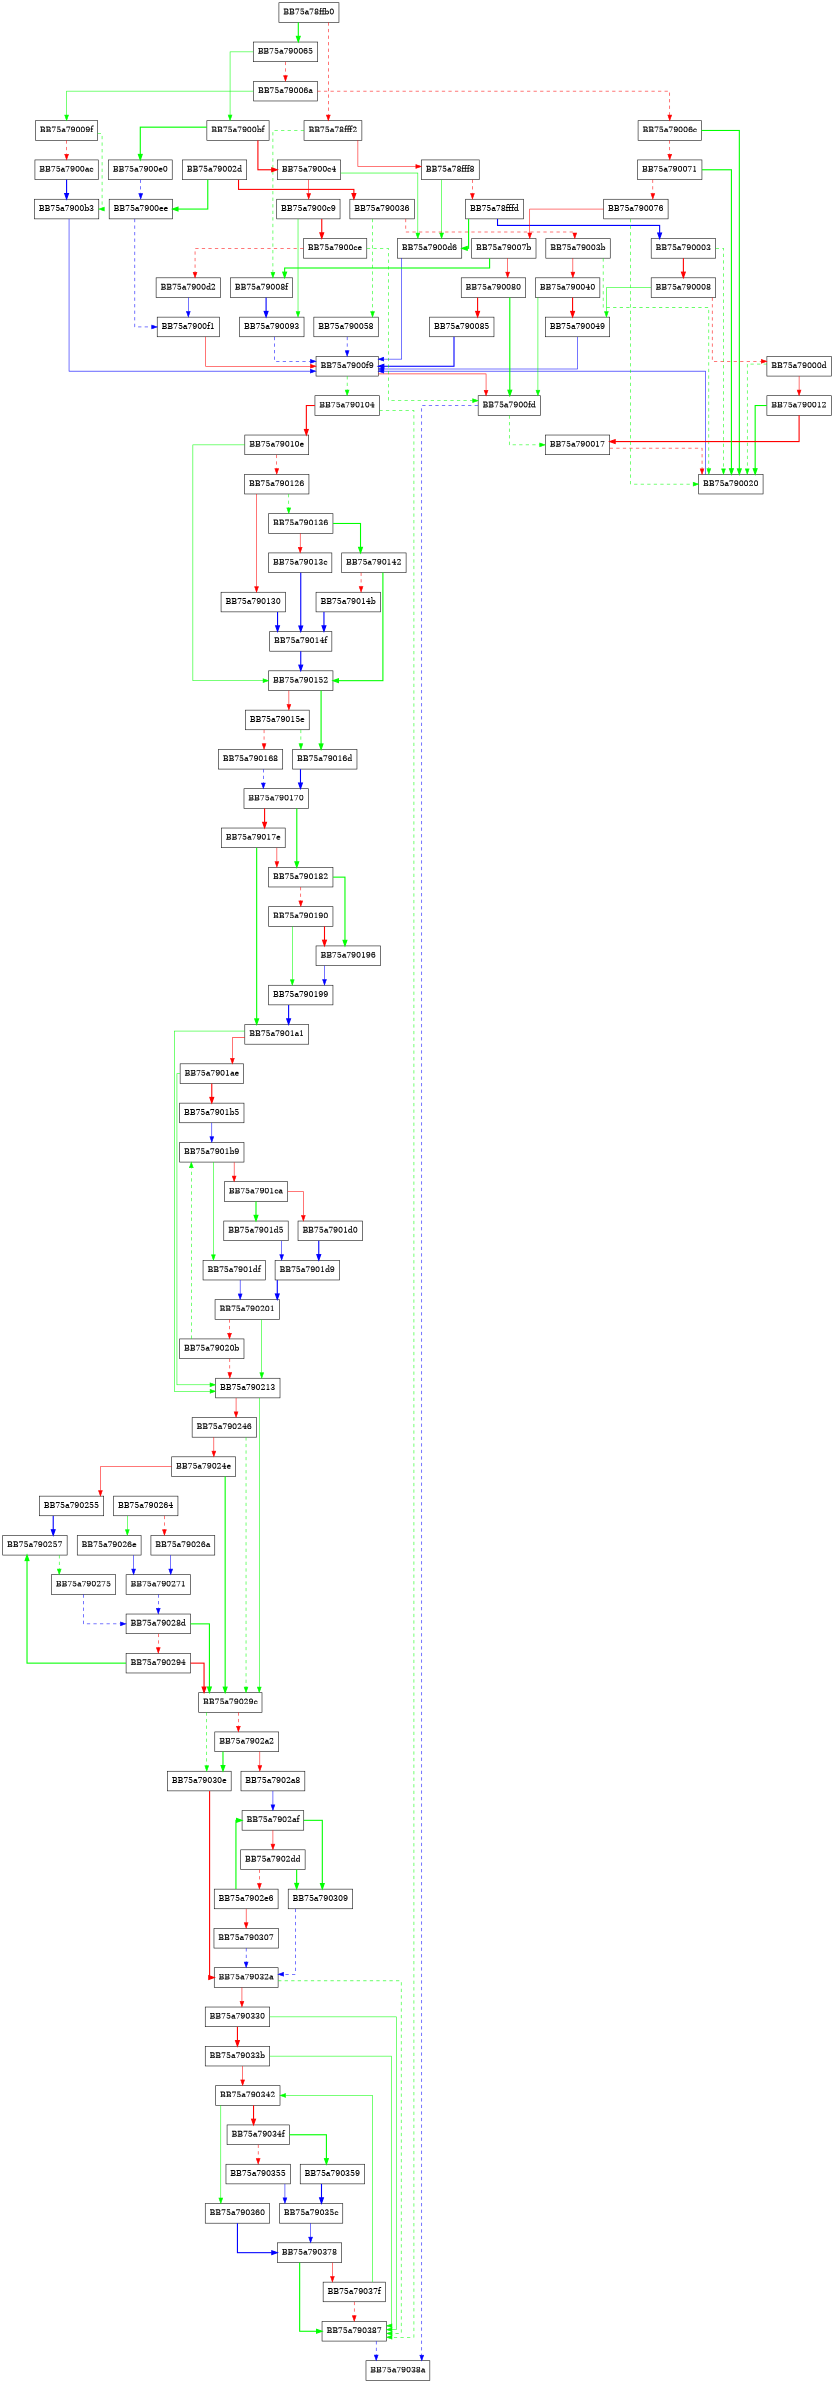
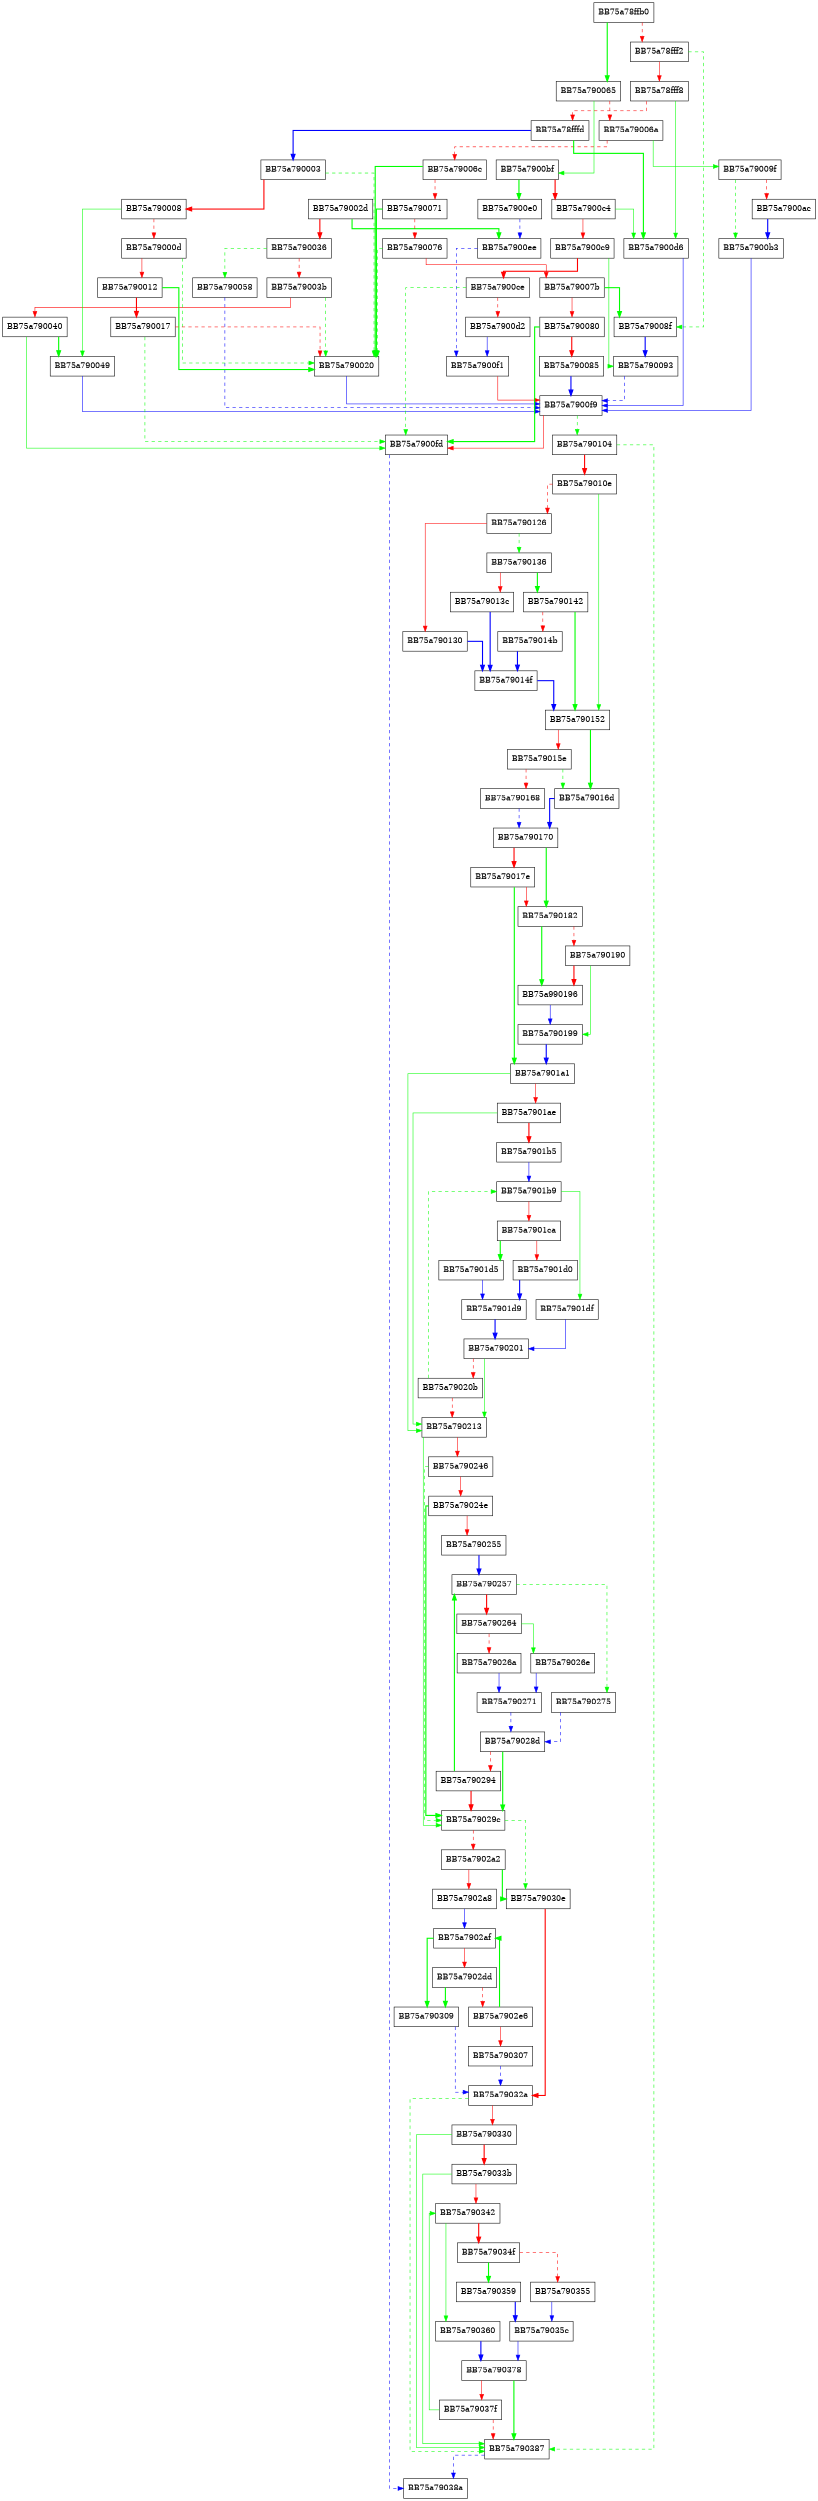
(573, 305) -> (59, 344)
(510, 445) -> (210, 442)
(348, 956) -> (550, 995)
none -> (487, 1601)
